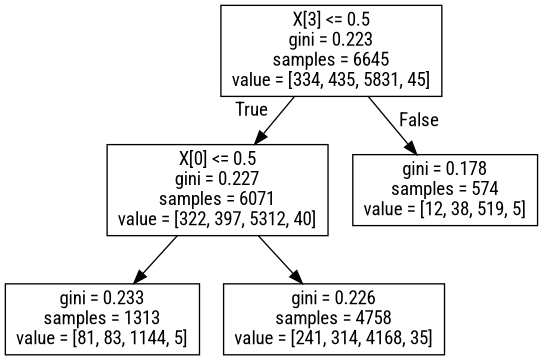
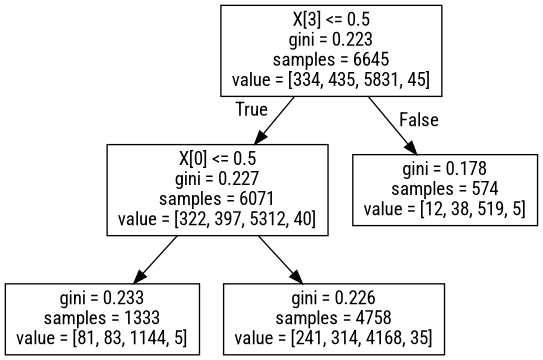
(102, 319) -> (102, 319)
